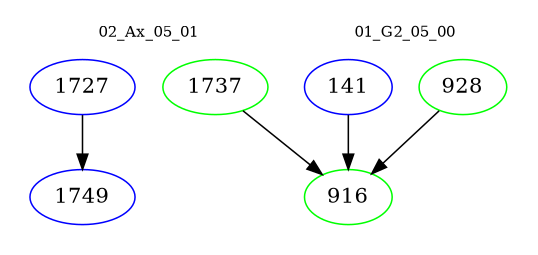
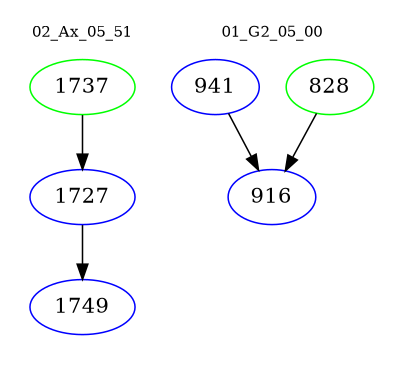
(149, 33) -> (82, 33)
(348, 87) -> (215, 87)
(463, 87) -> (330, 87)
(270, 132) -> (82, 135)
(348, 197) -> (272, 197)
